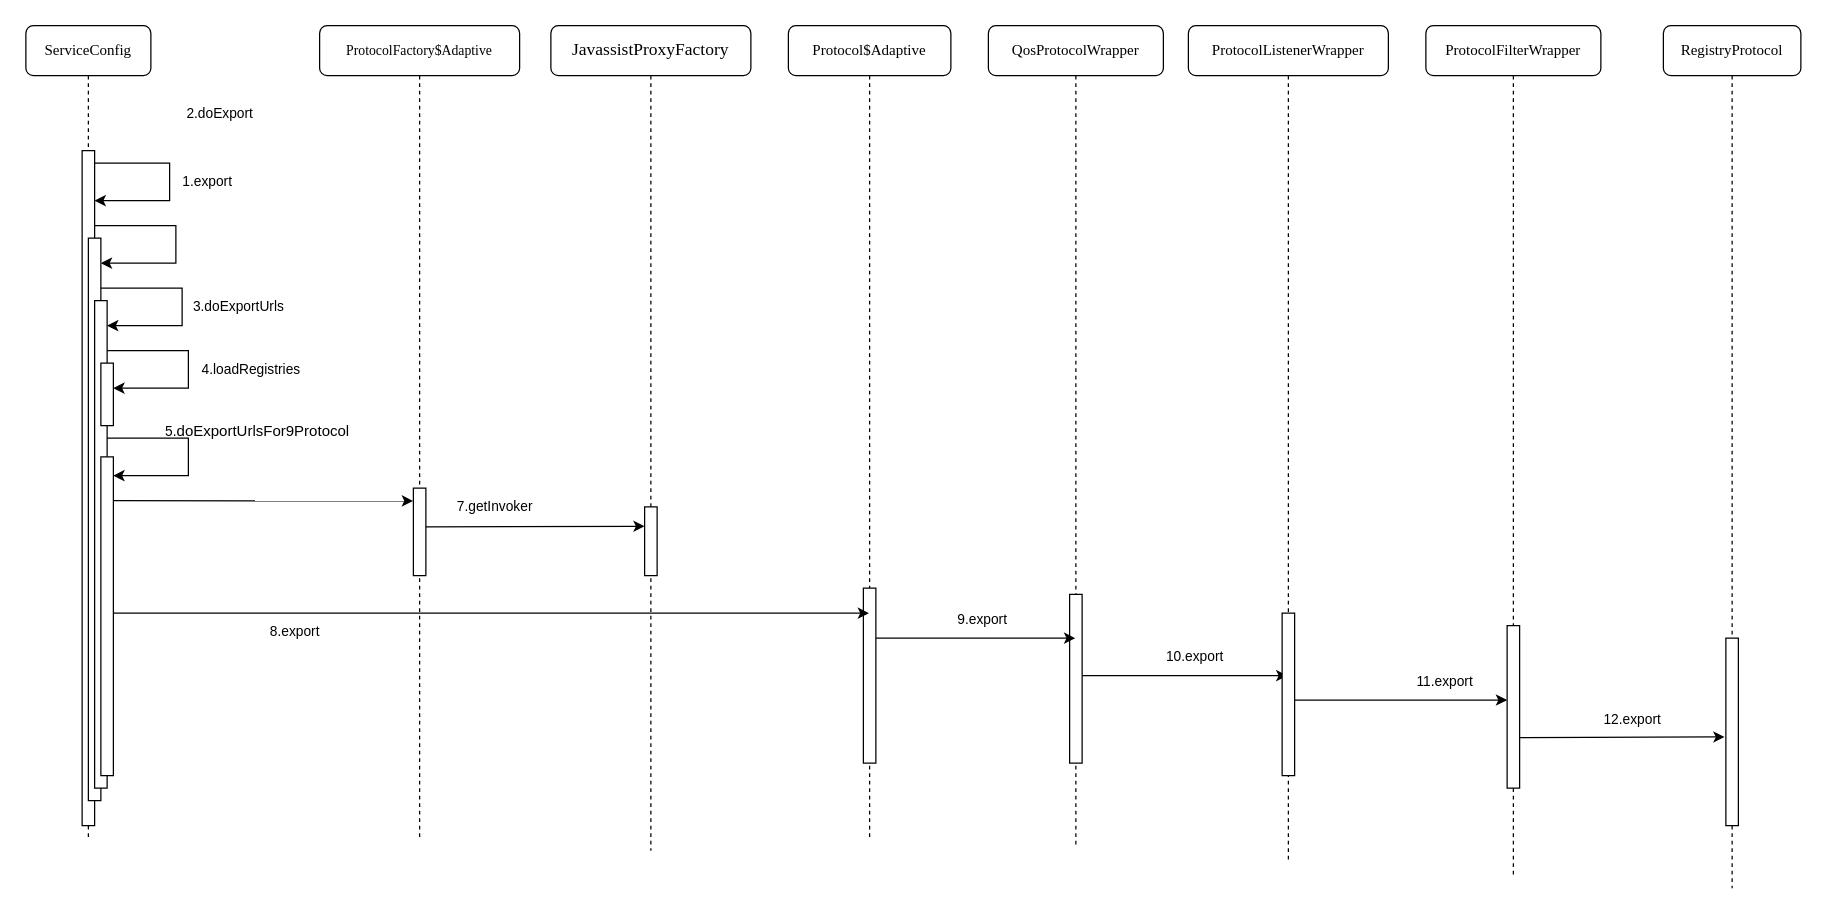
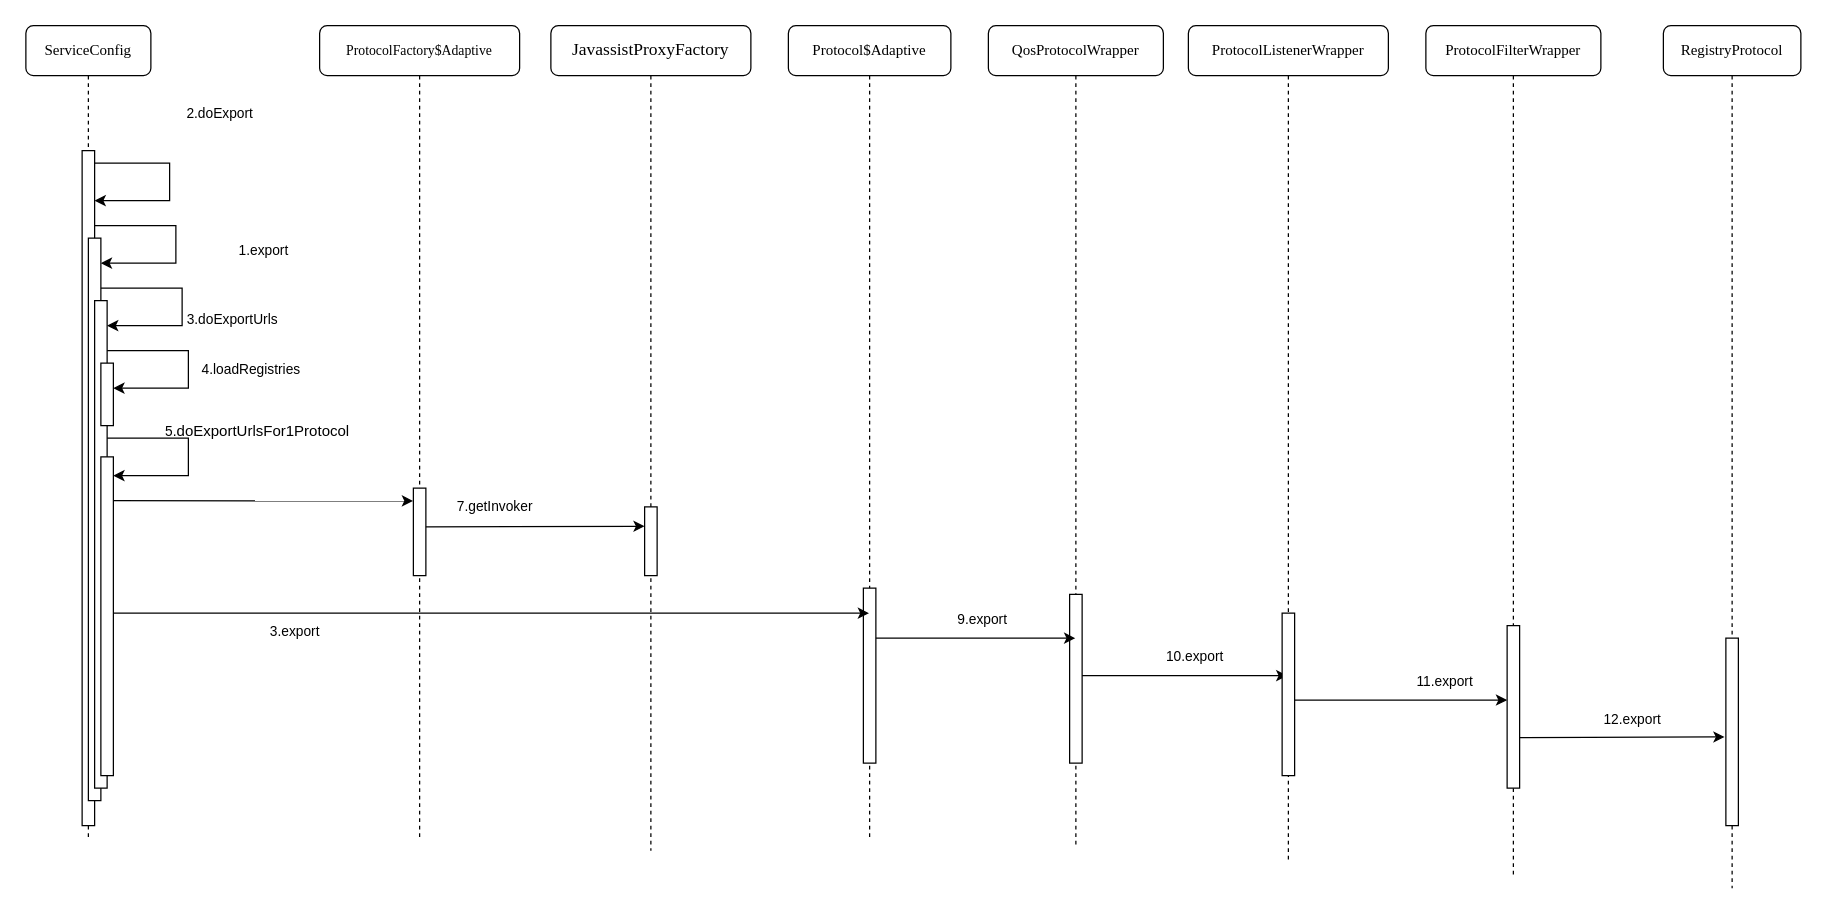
(207, 182) -> (263, 251)
(238, 307) -> (232, 319)
(258, 432) -> (258, 432)
(295, 632) -> (295, 632)
